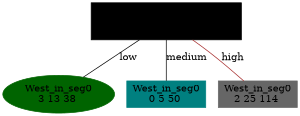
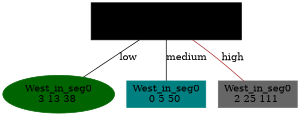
(258, 94) -> (258, 94)
